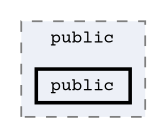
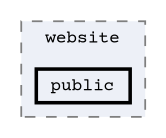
(83, 38) -> (83, 38)
